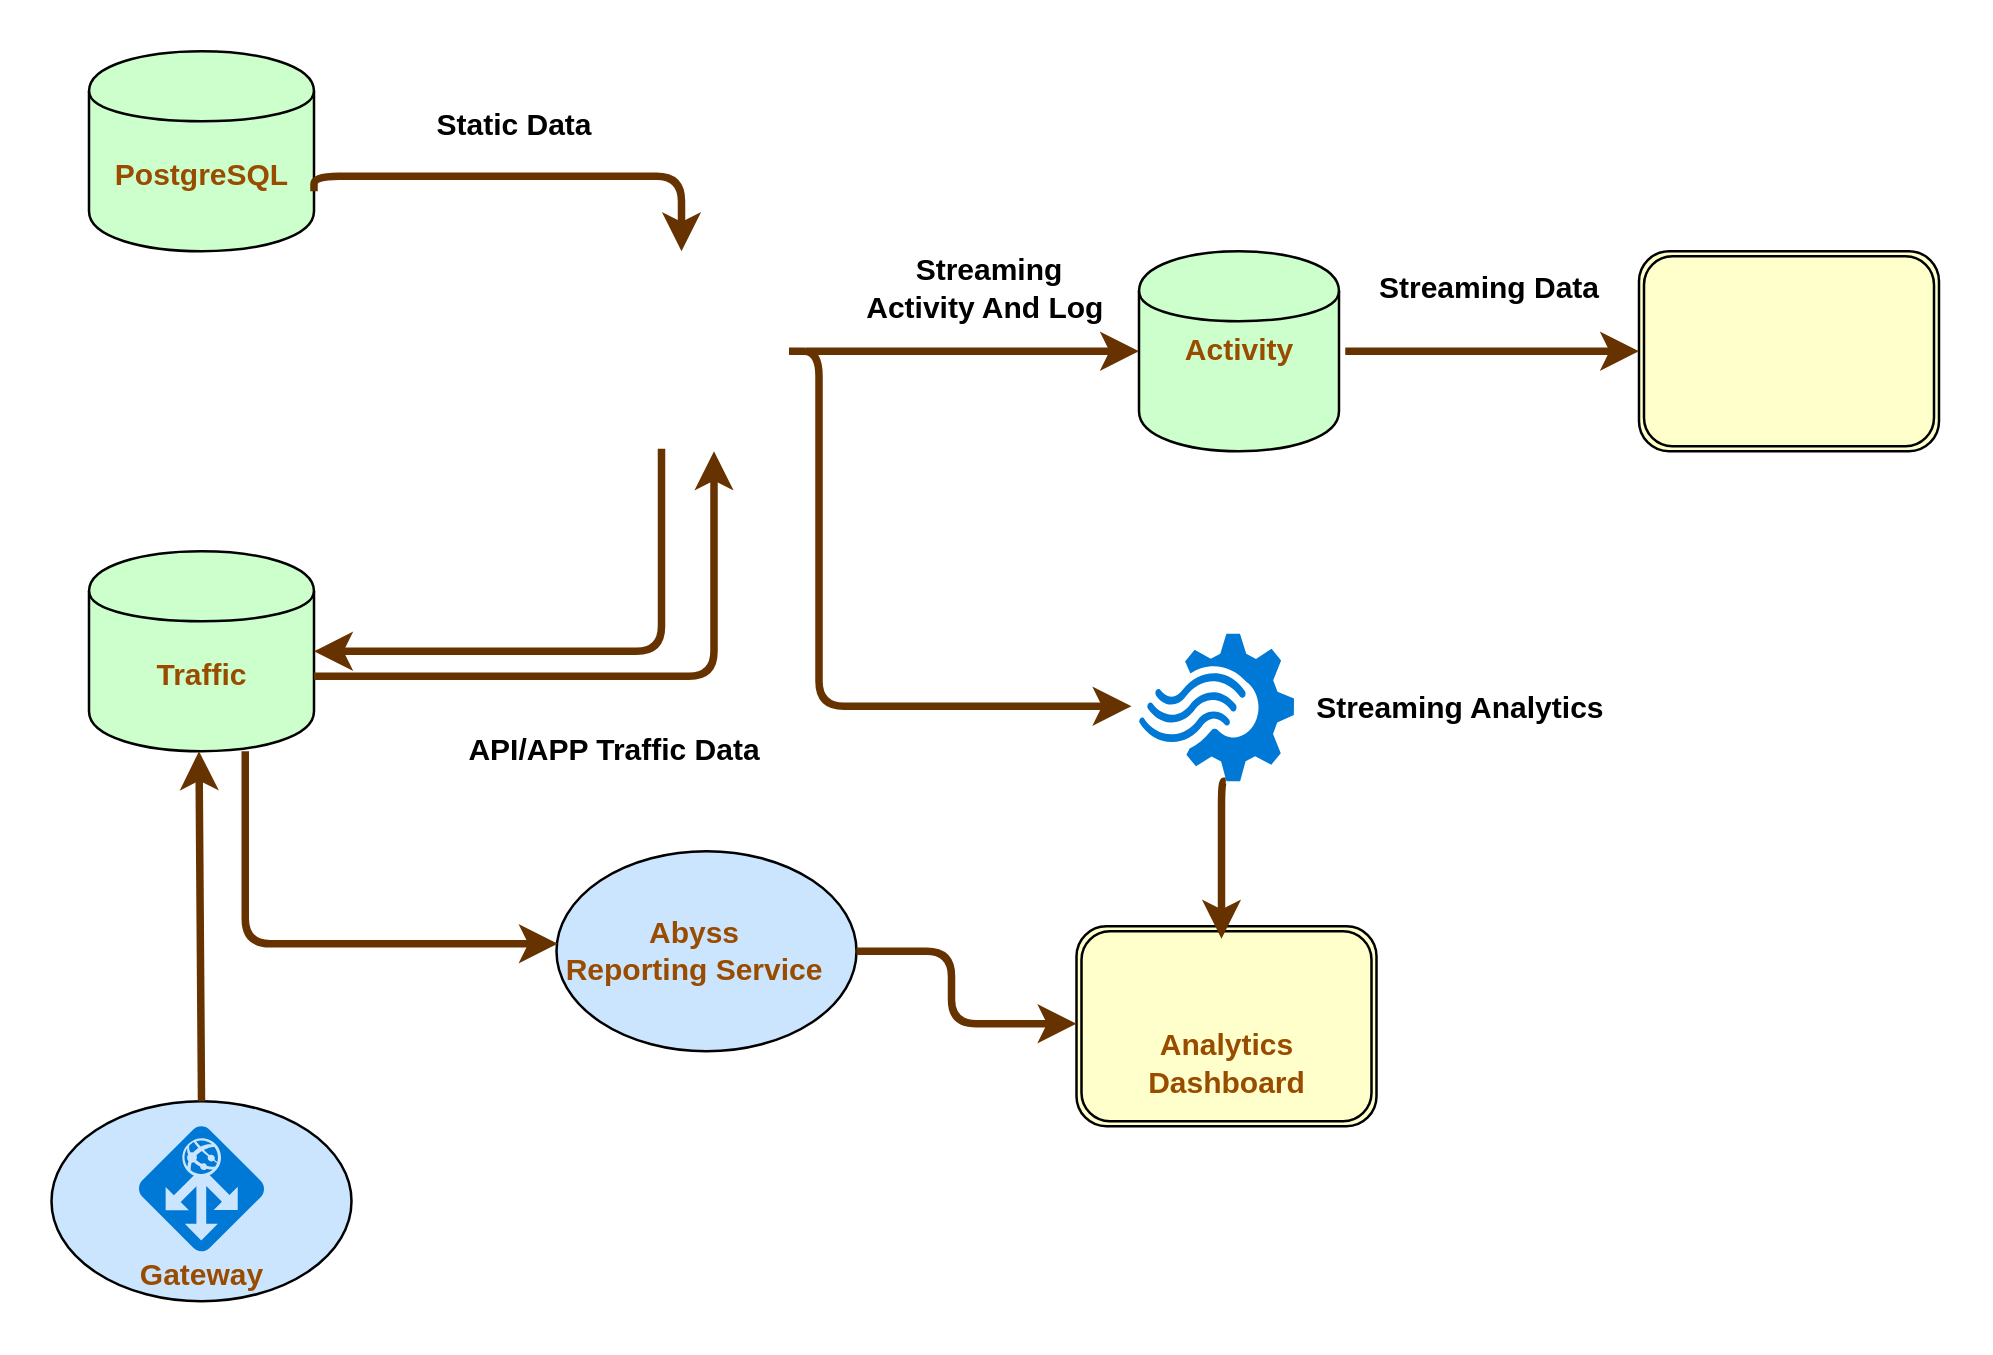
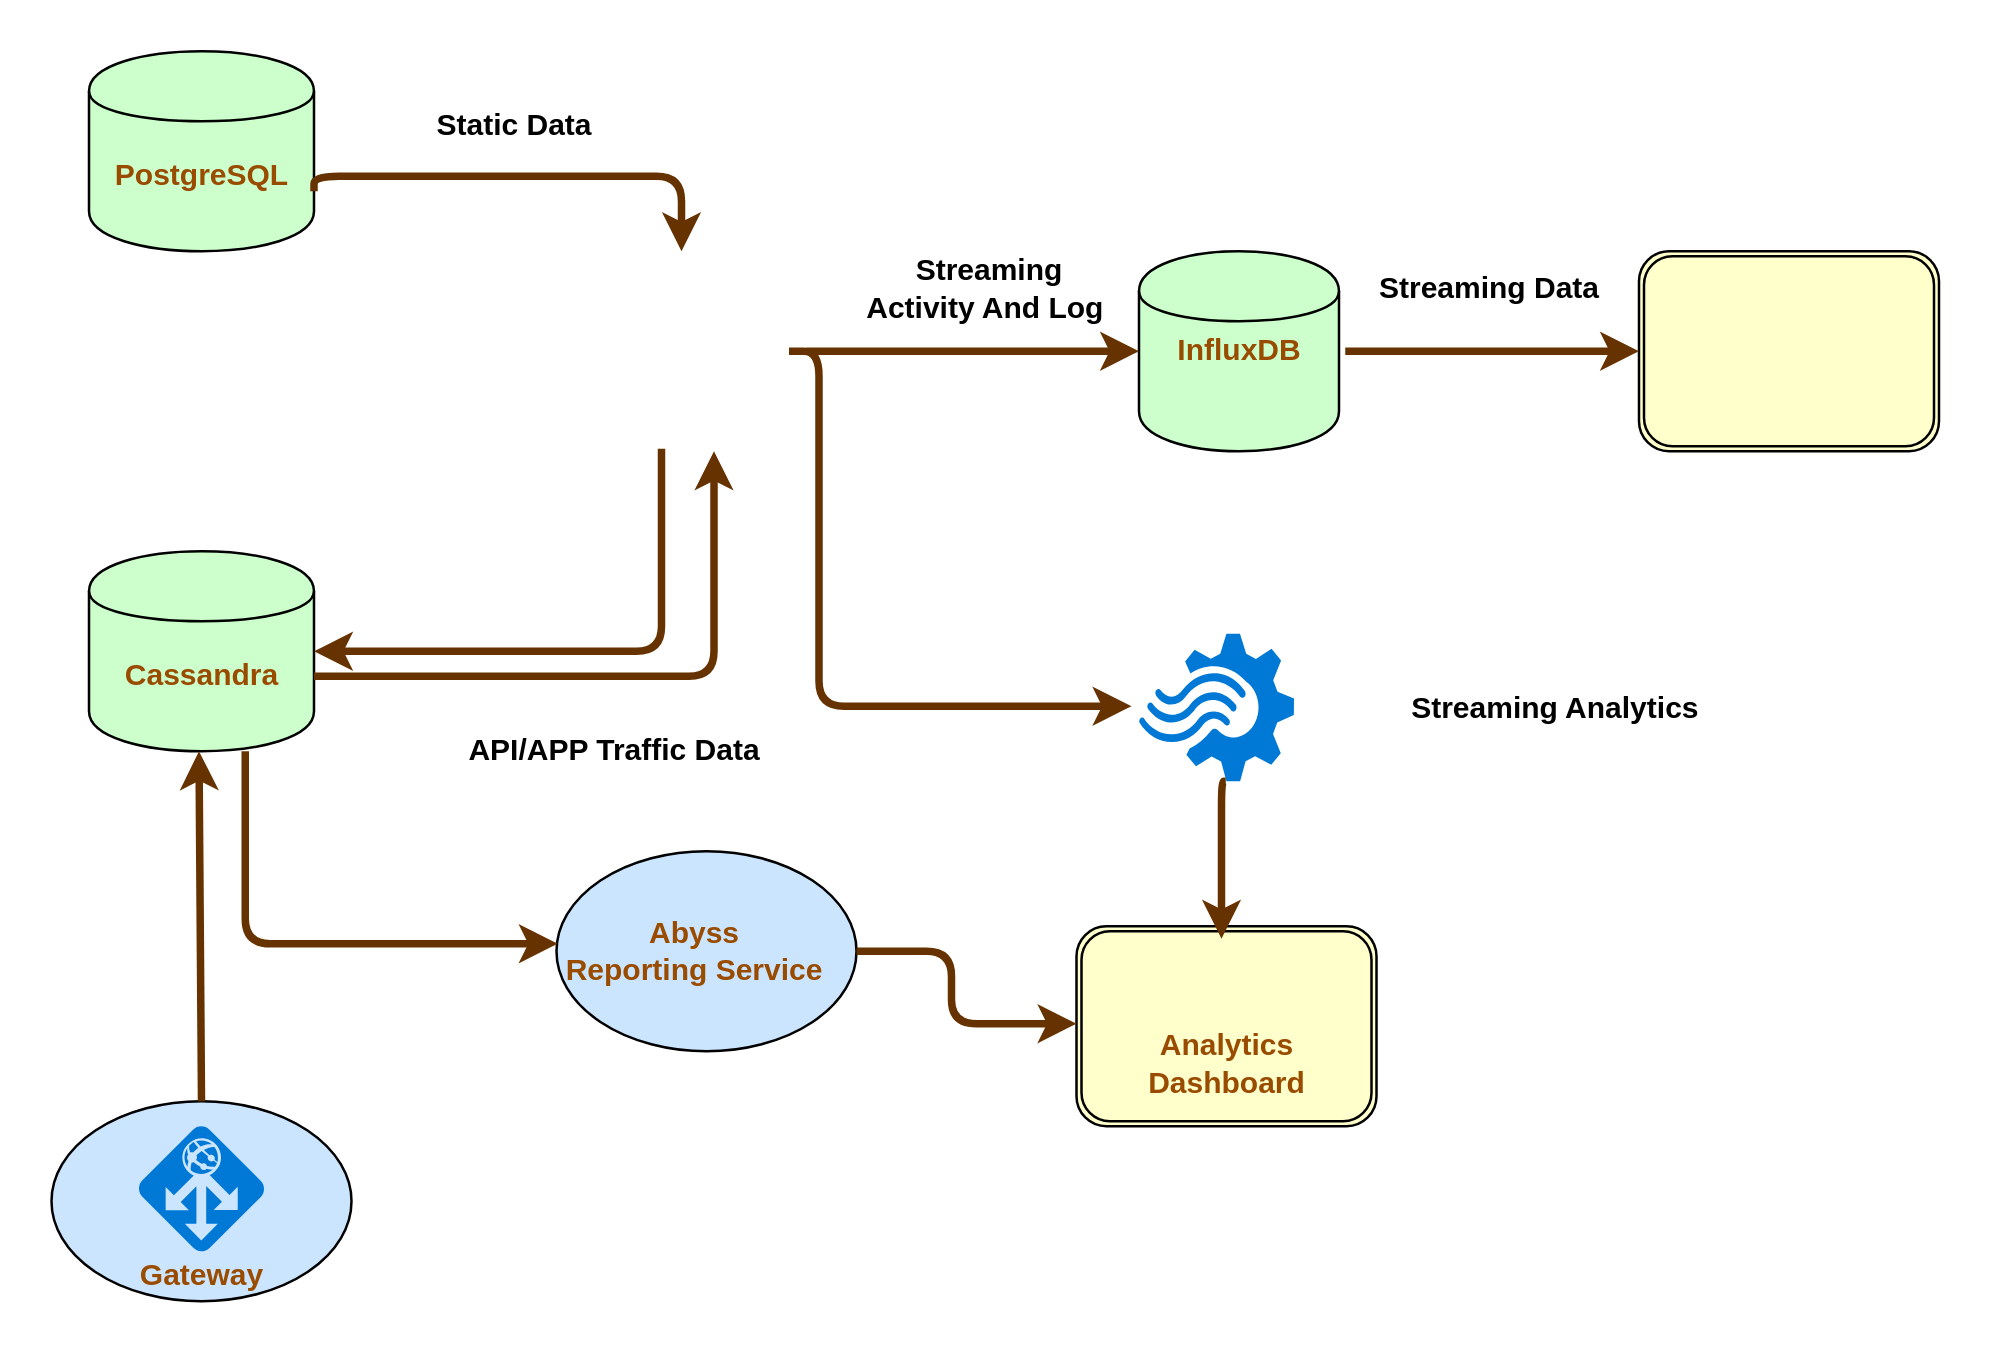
(1240, 351) -> (1240, 351)
(203, 676) -> (203, 676)
(1464, 708) -> (1558, 708)
